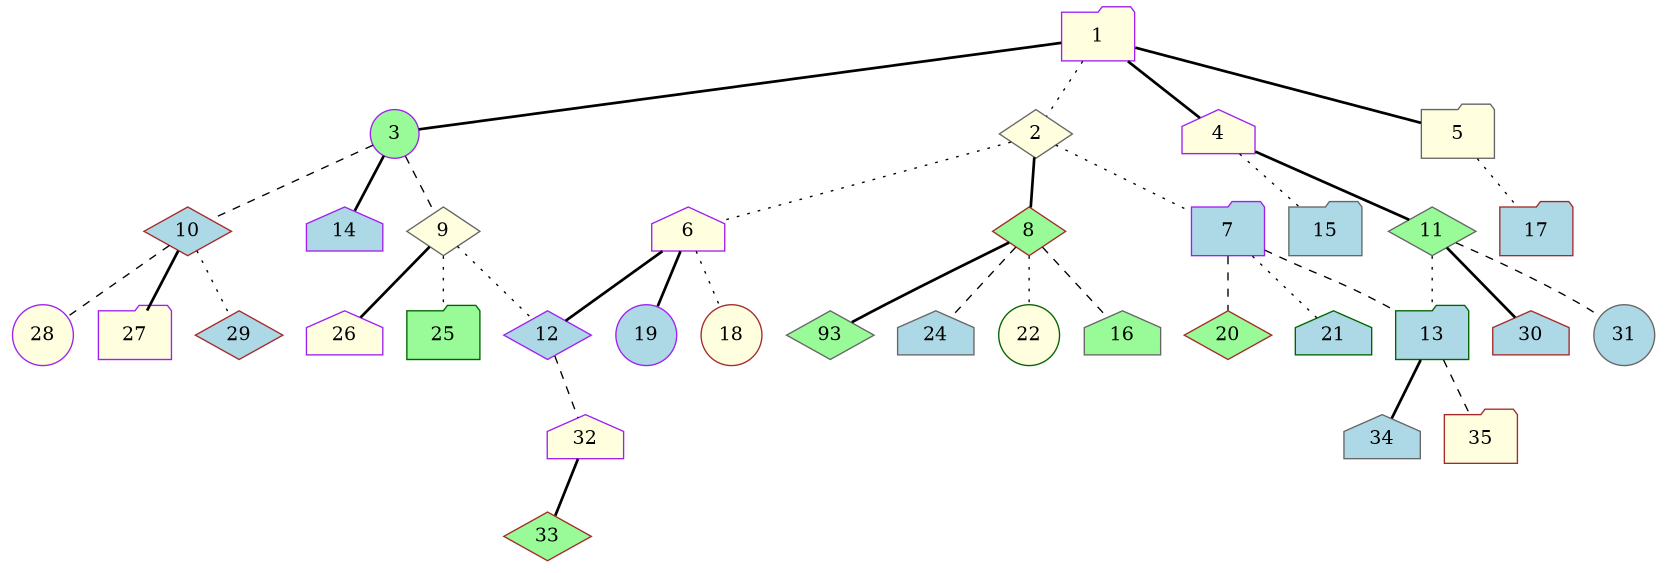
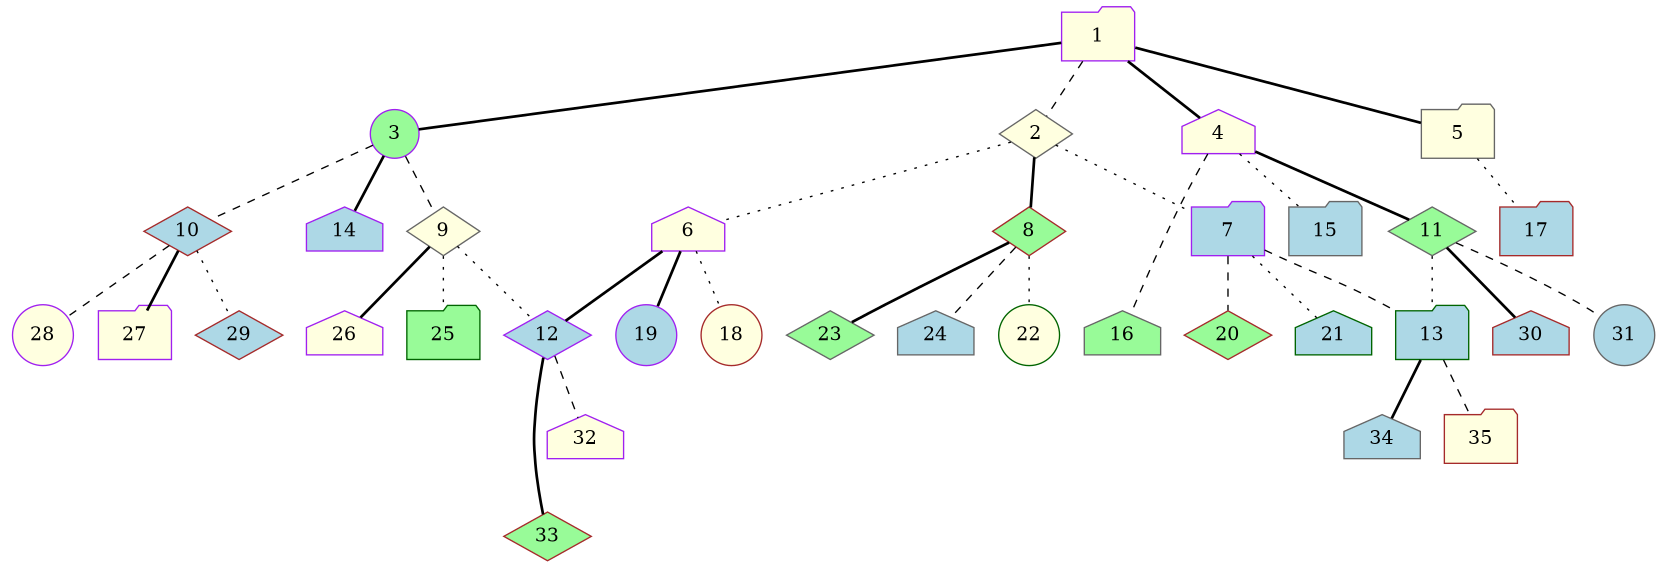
(1065, 89) -> (1065, 89)
(1075, 282) -> (1167, 233)
(830, 335) -> (830, 335)
(567, 487) -> (534, 436)
